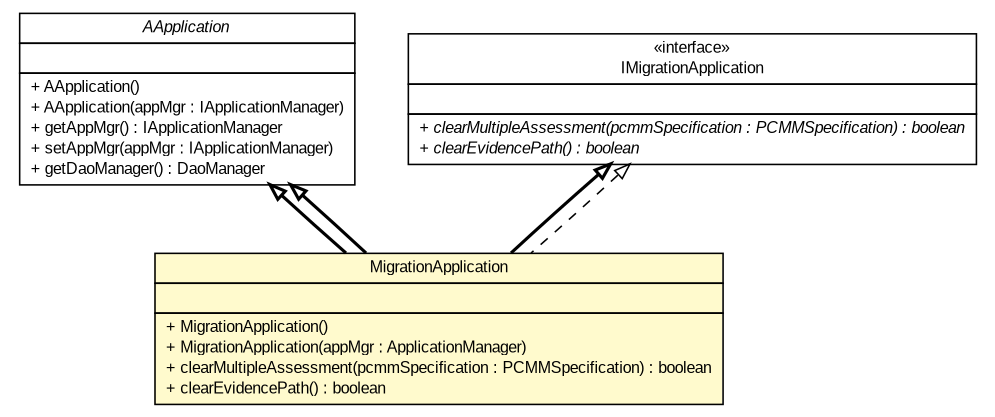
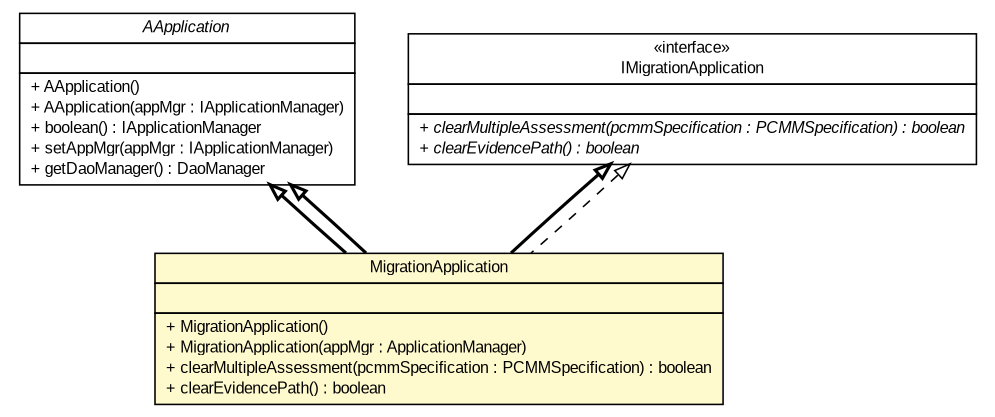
(157, 128) -> (146, 128)
